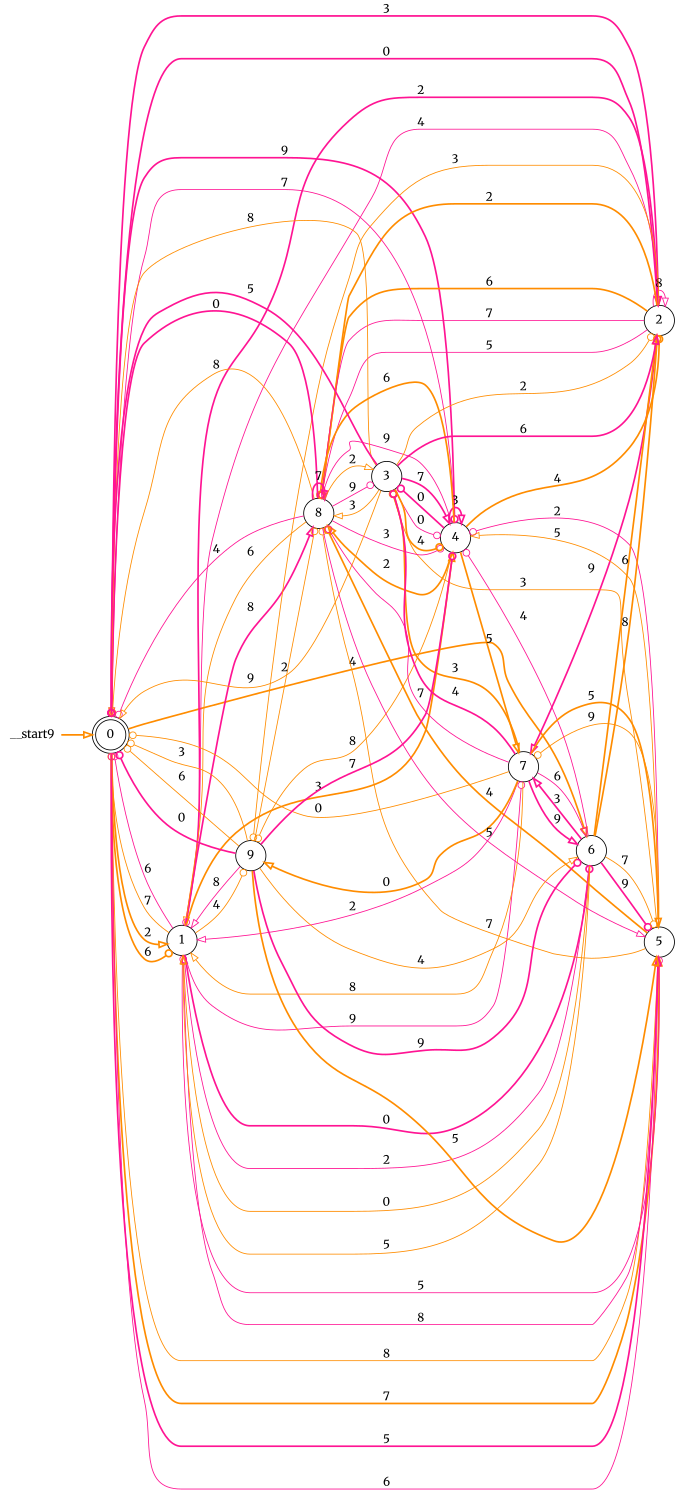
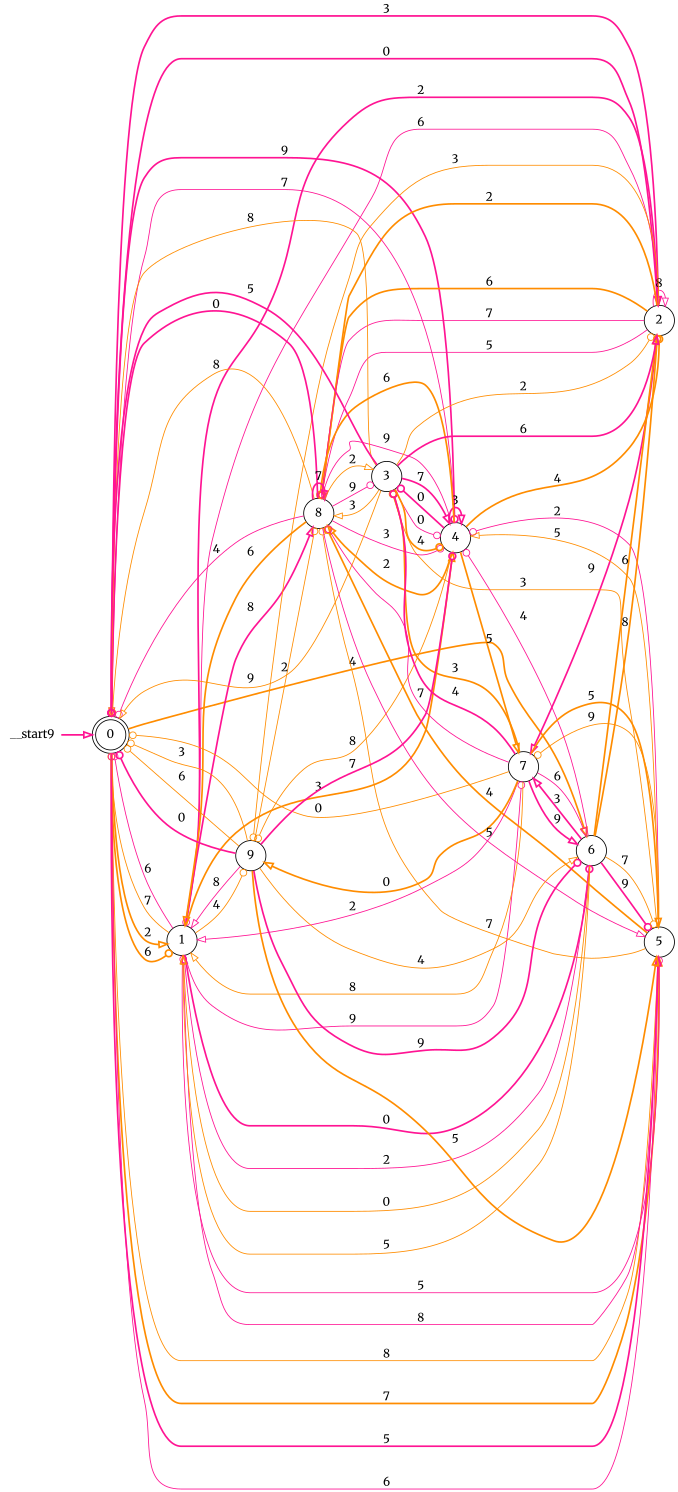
(421, 123) -> (421, 123)
(209, 671) -> (209, 671)
(73, 735) -> (73, 735)
